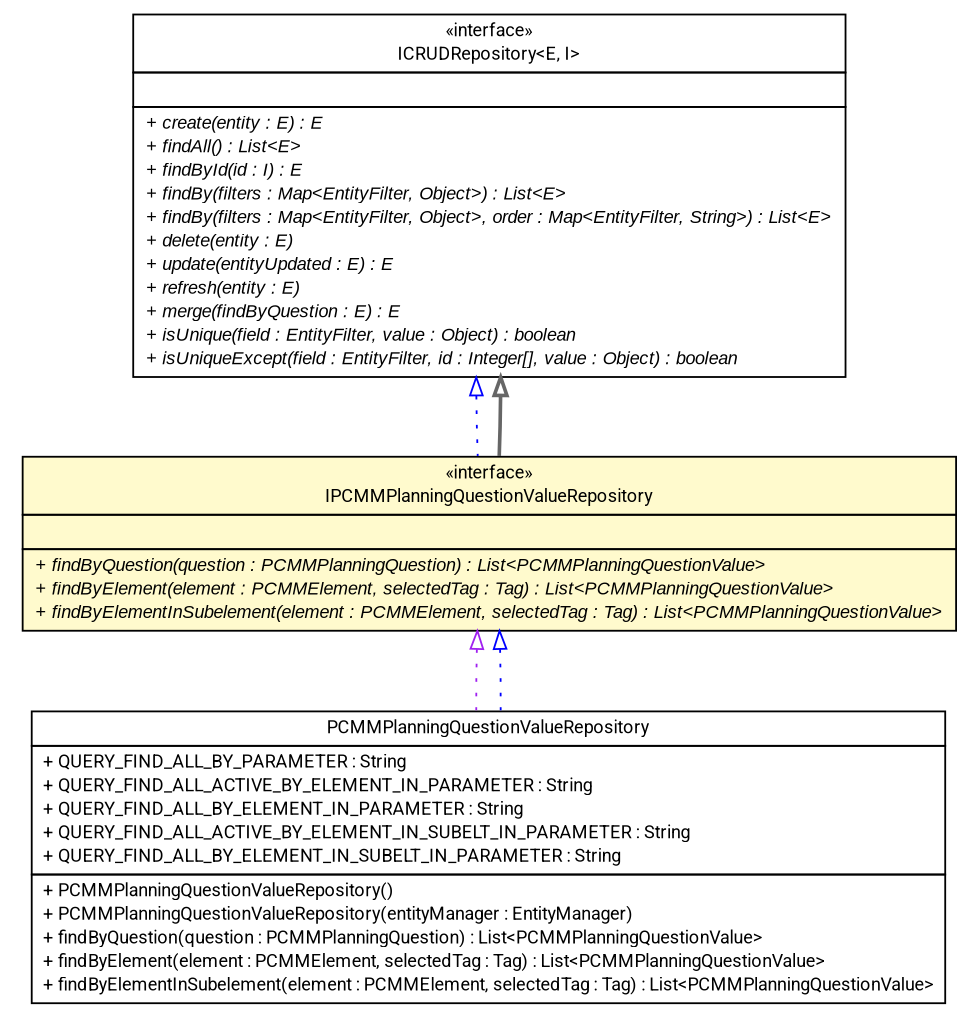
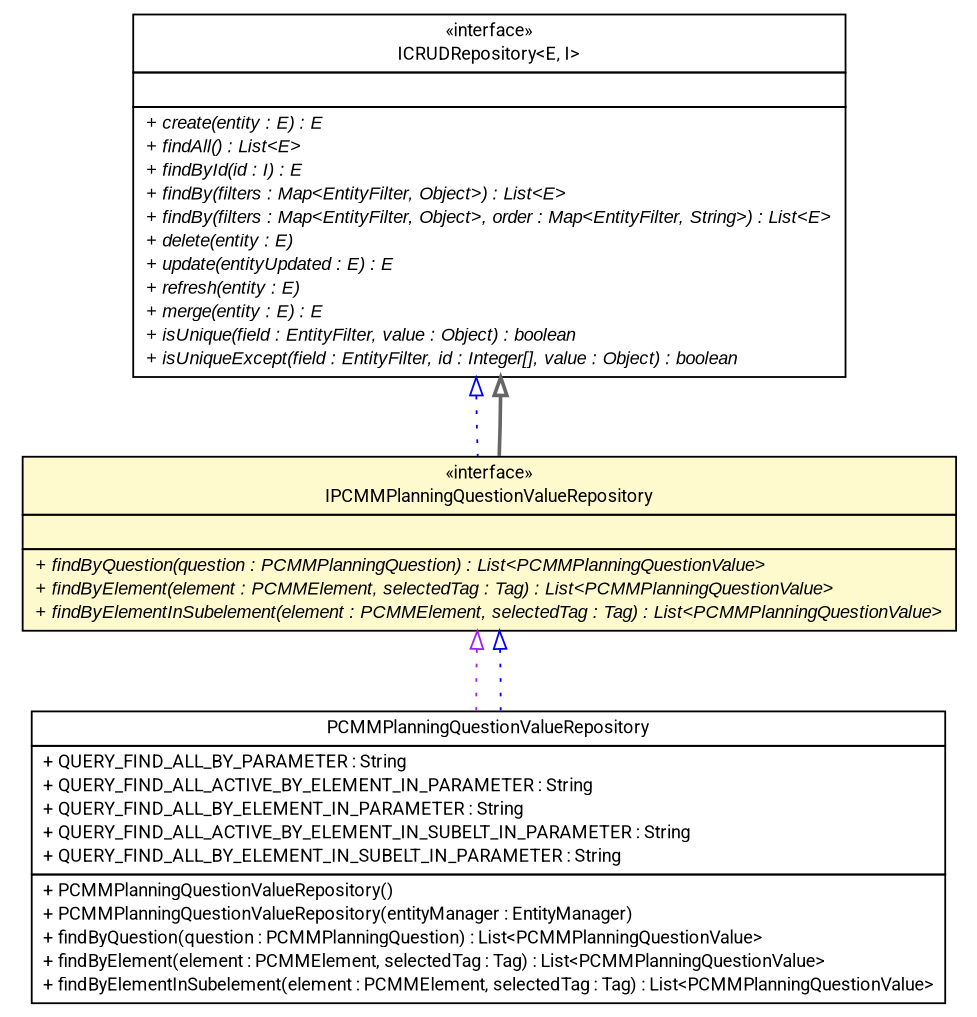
(274, 312) -> (235, 312)
